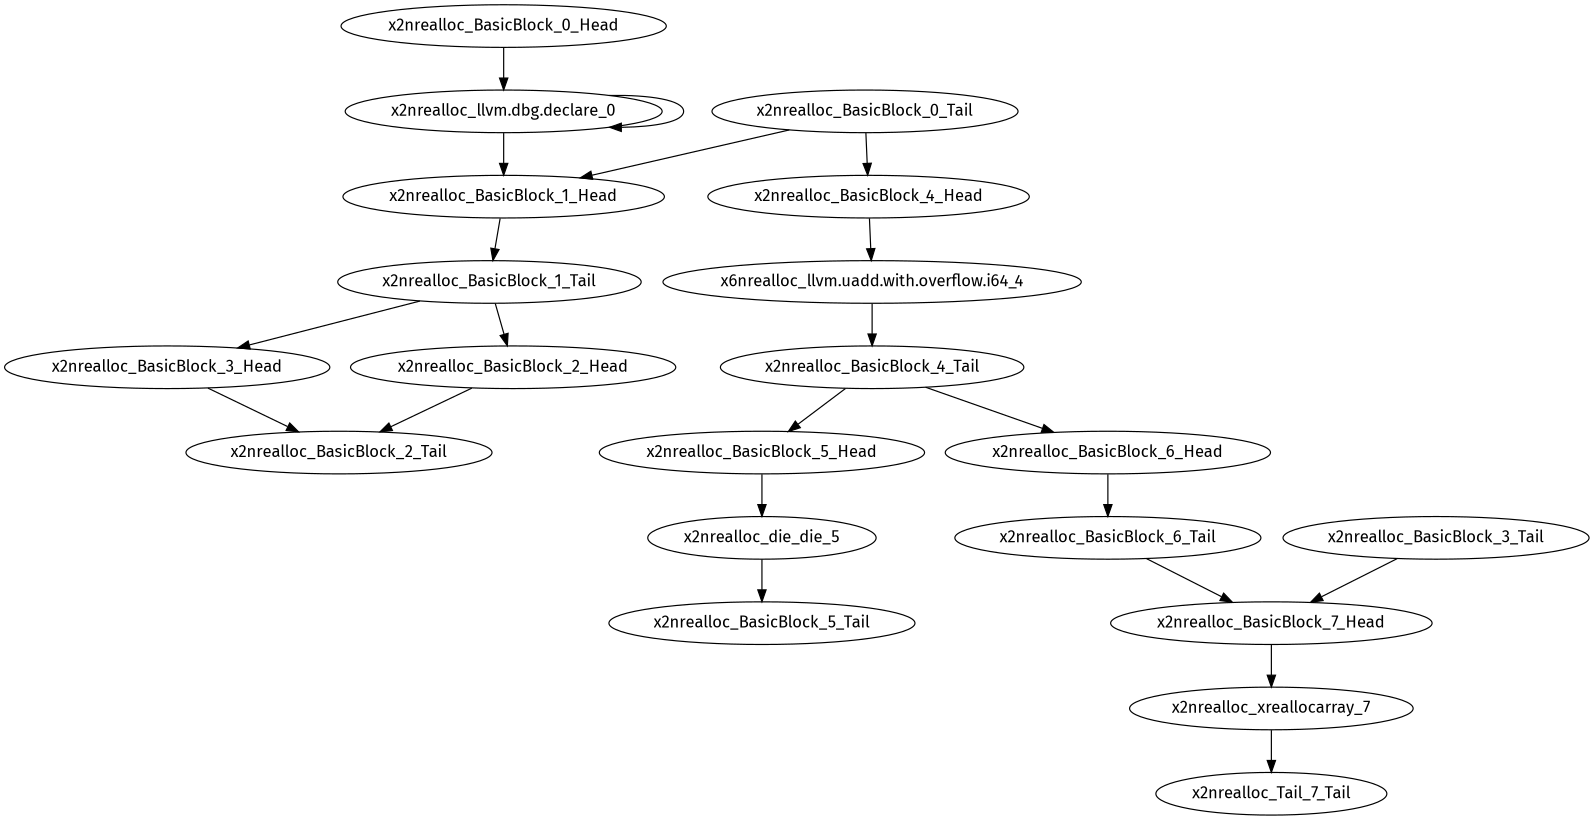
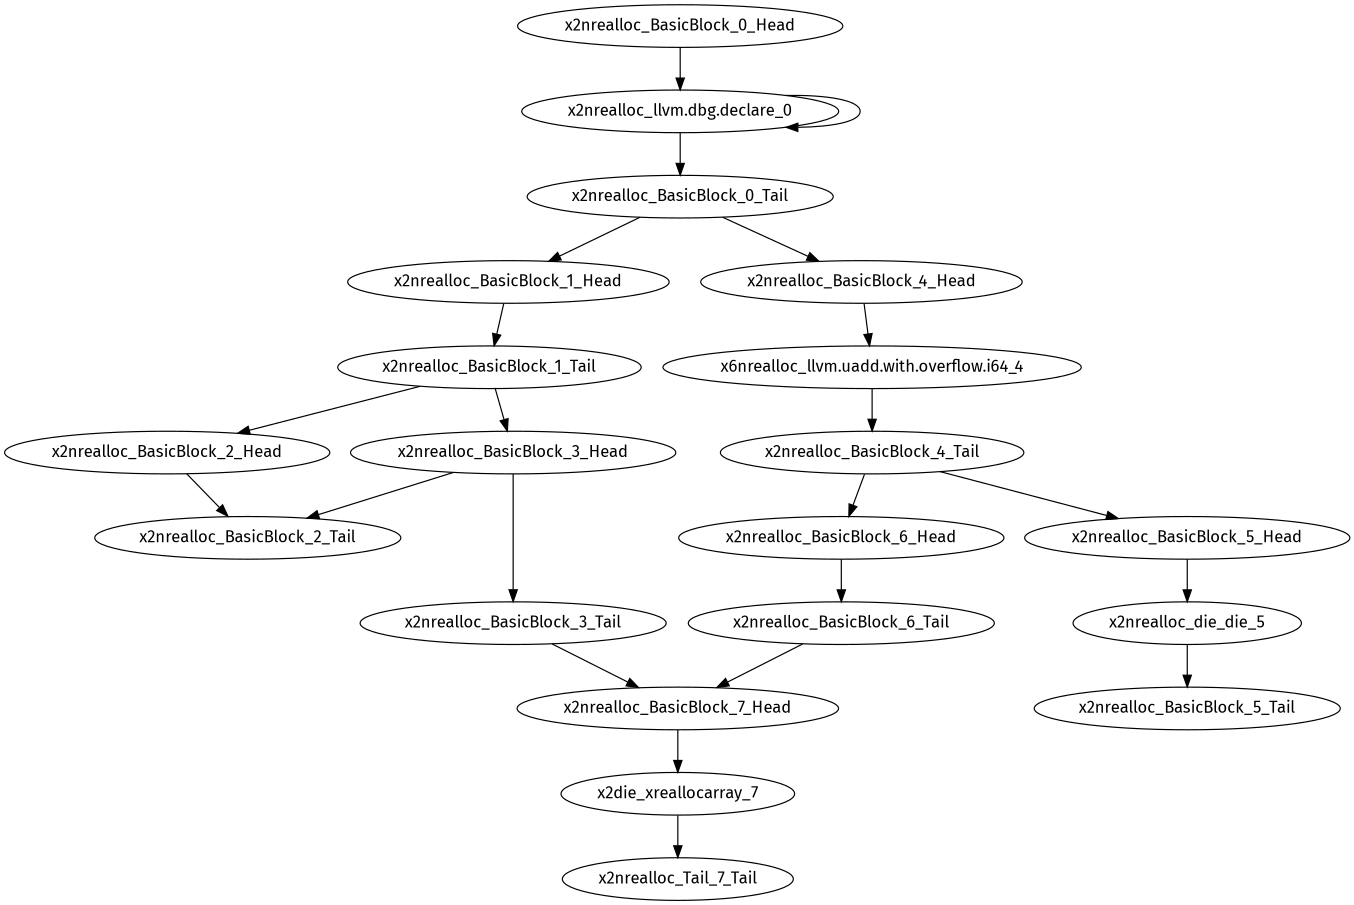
(504, 148) -> (680, 148)
none -> (513, 532)
(1271, 708) -> (678, 794)
